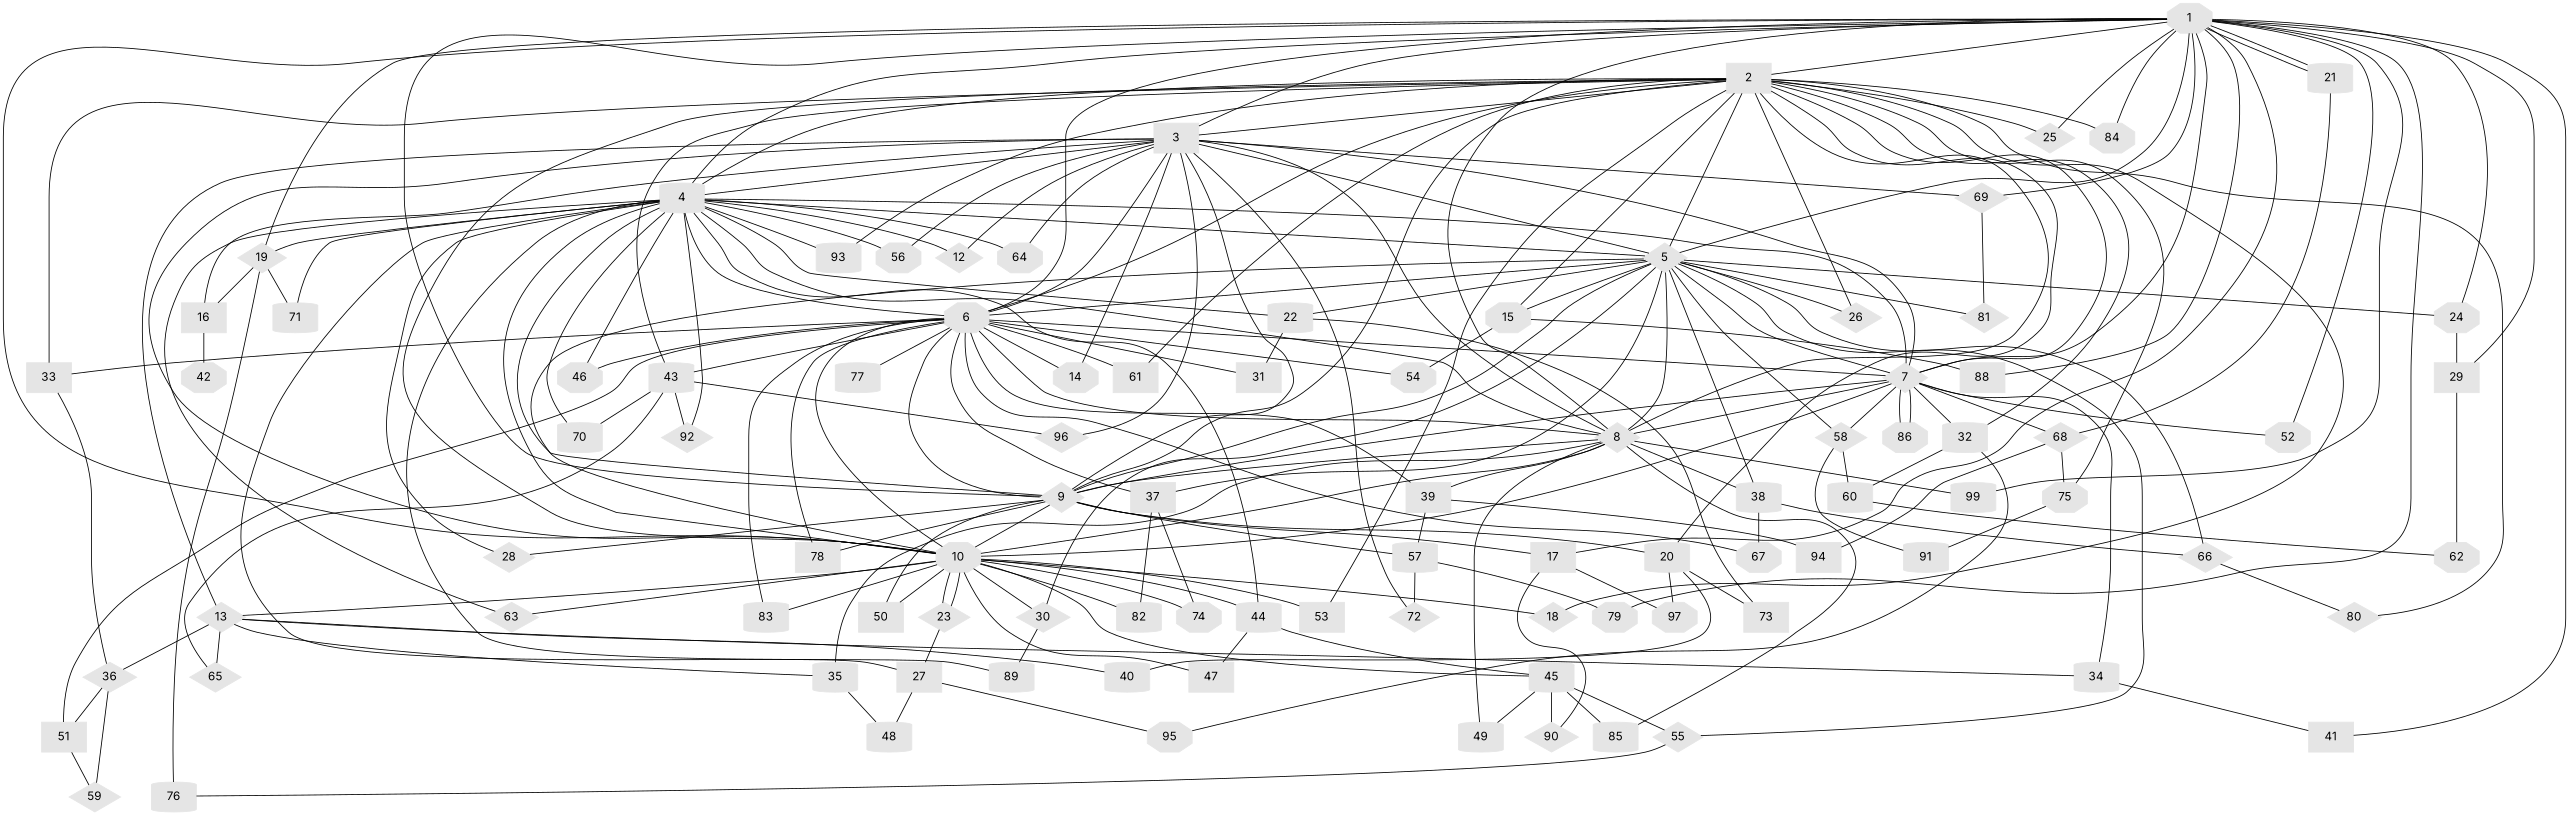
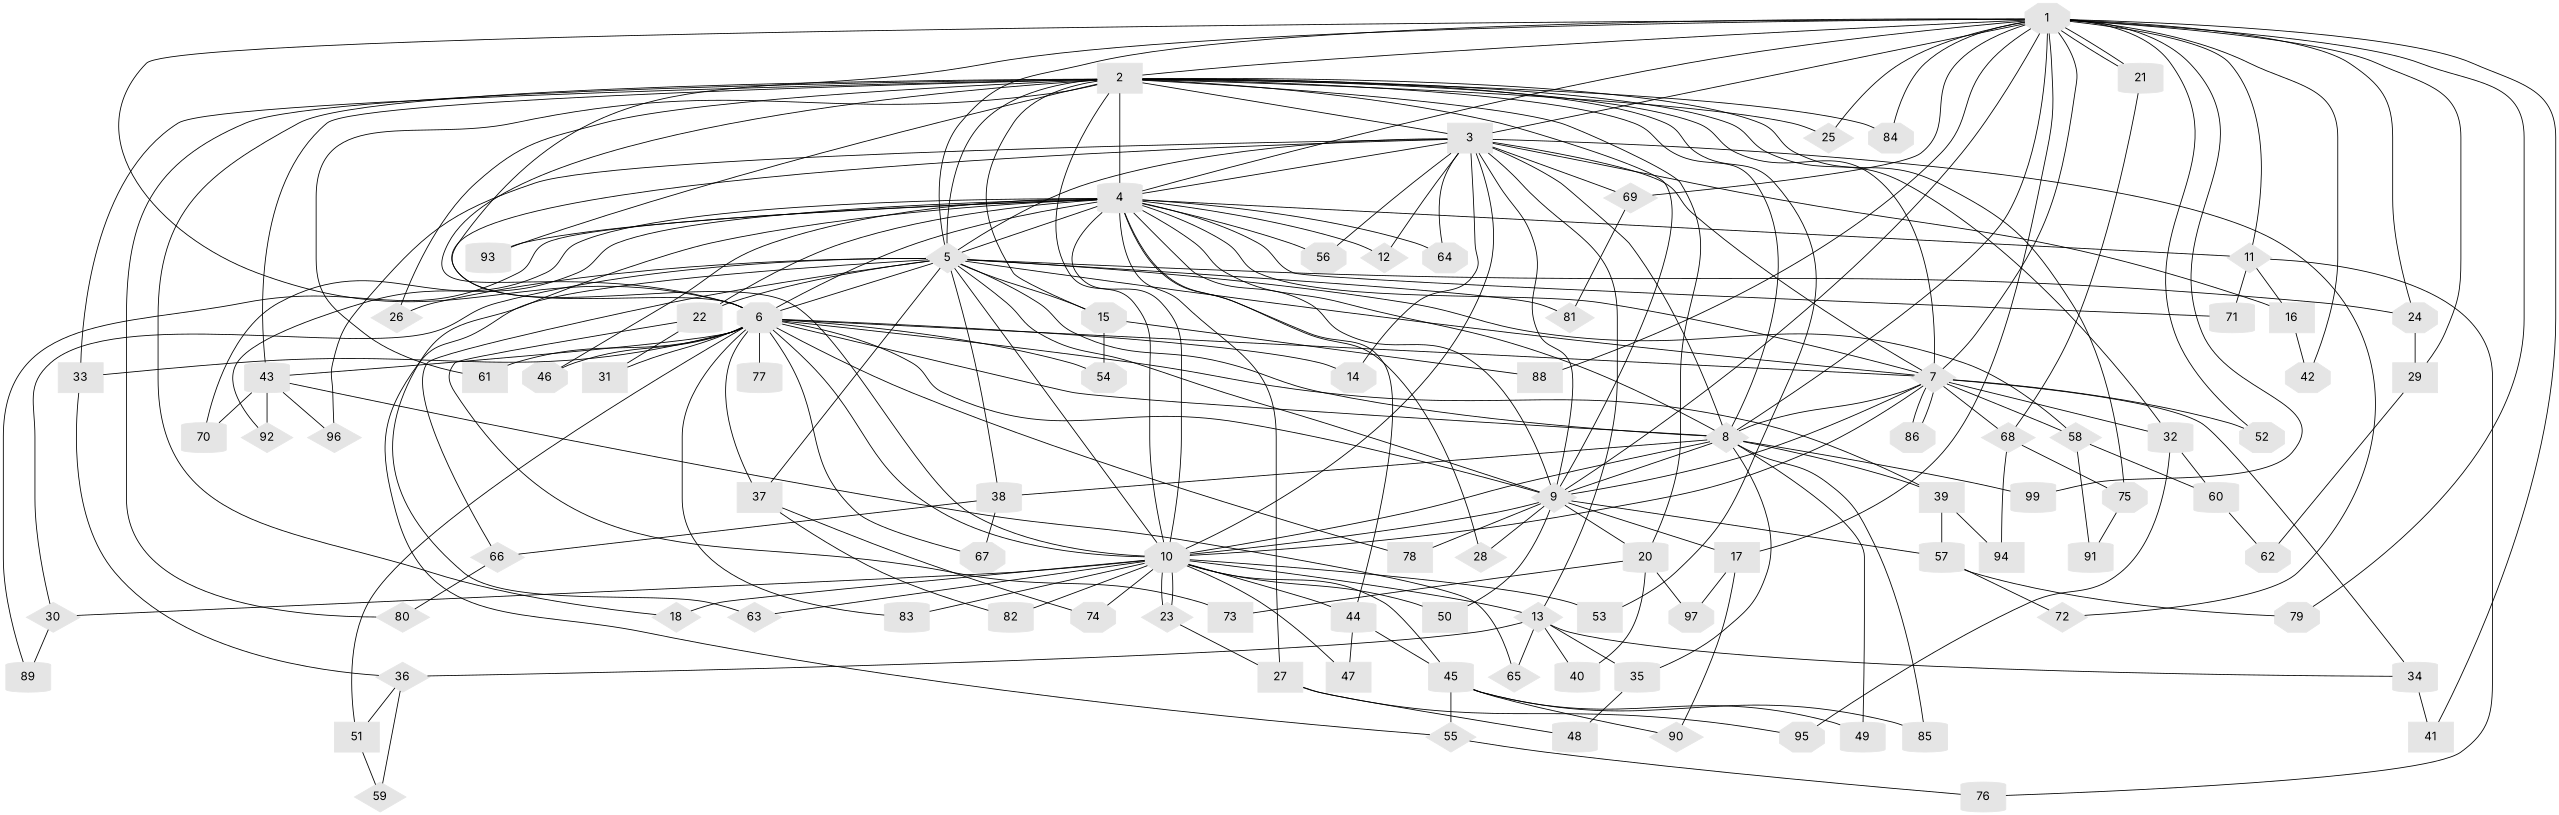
none -> (2324, 100)
(262, 258) -> (2250, 258)
